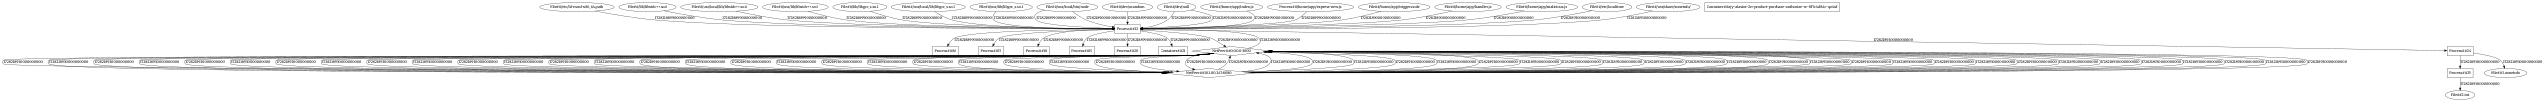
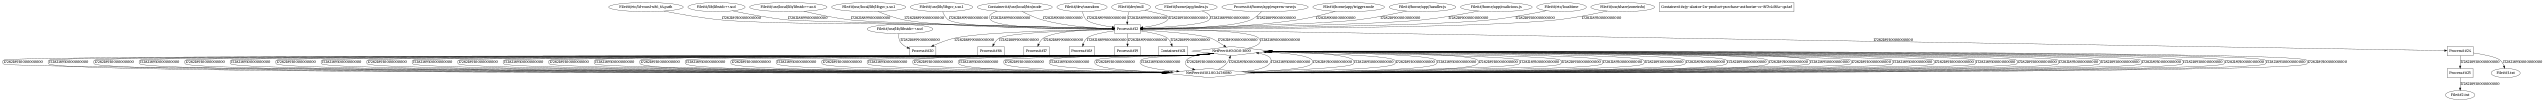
(860, 7) -> none
(1067, 7) -> (1015, 7)
(675, 18) -> (741, 18)
(891, 24) -> (900, 42)
(2506, 73) -> (2506, 73)
